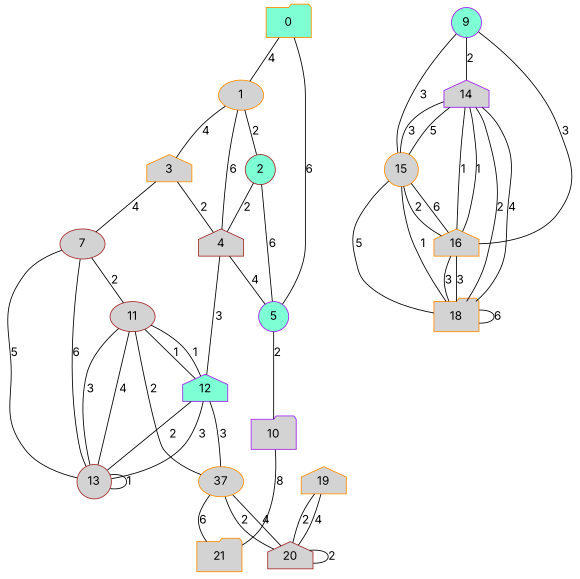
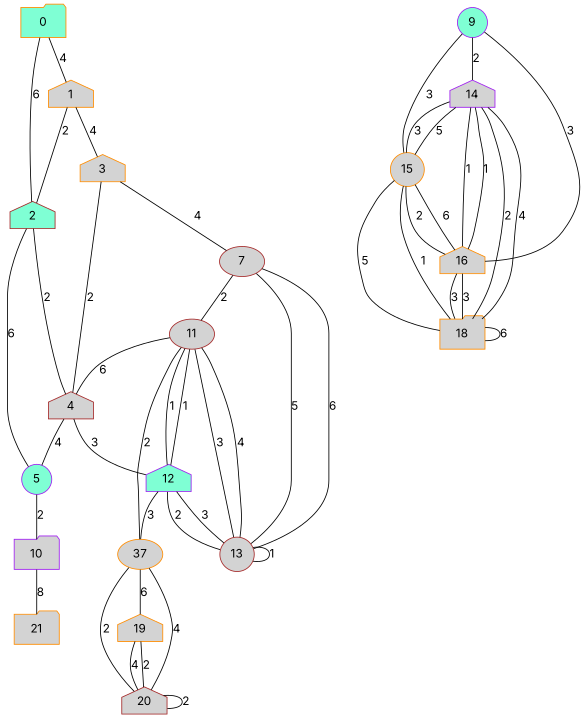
(241, 95) -> (71, 95)
(227, 169) -> (116, 354)
(260, 170) -> (33, 216)
(305, 173) -> (30, 119)
(199, 518) -> (140, 592)
